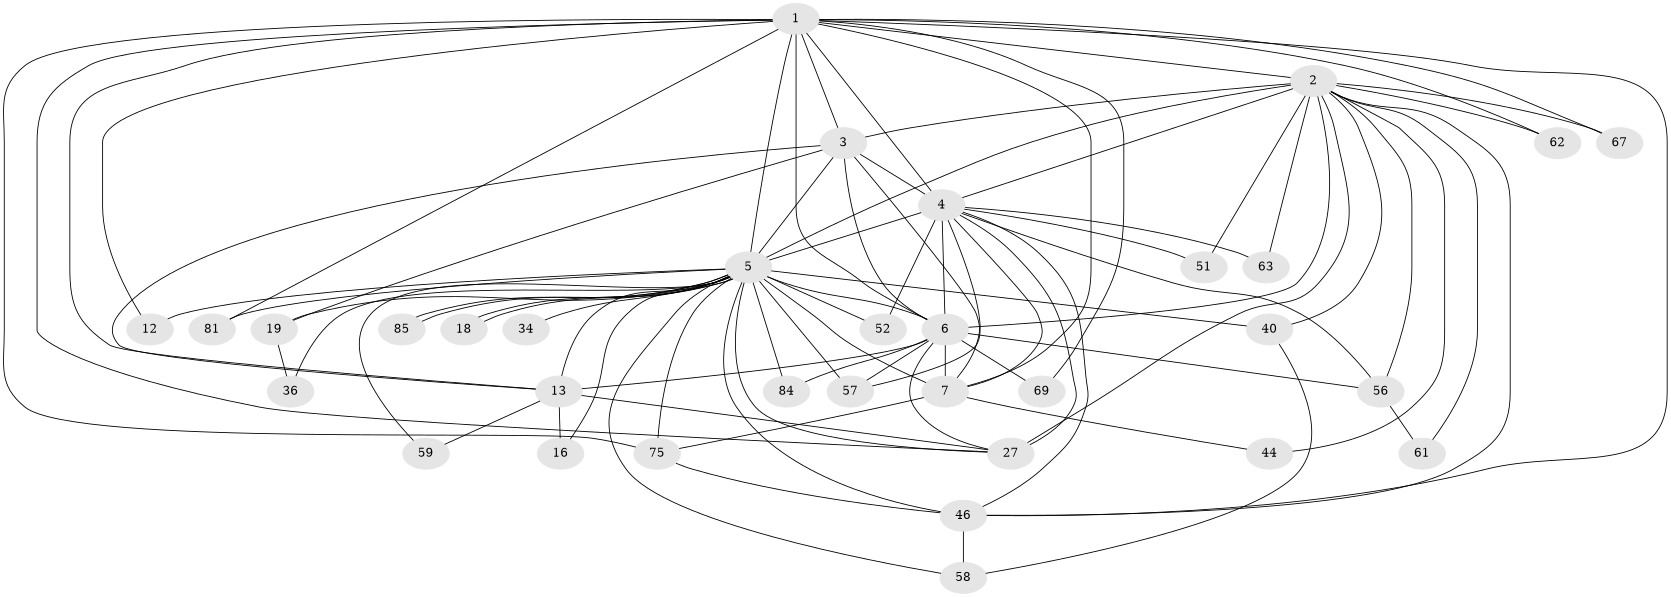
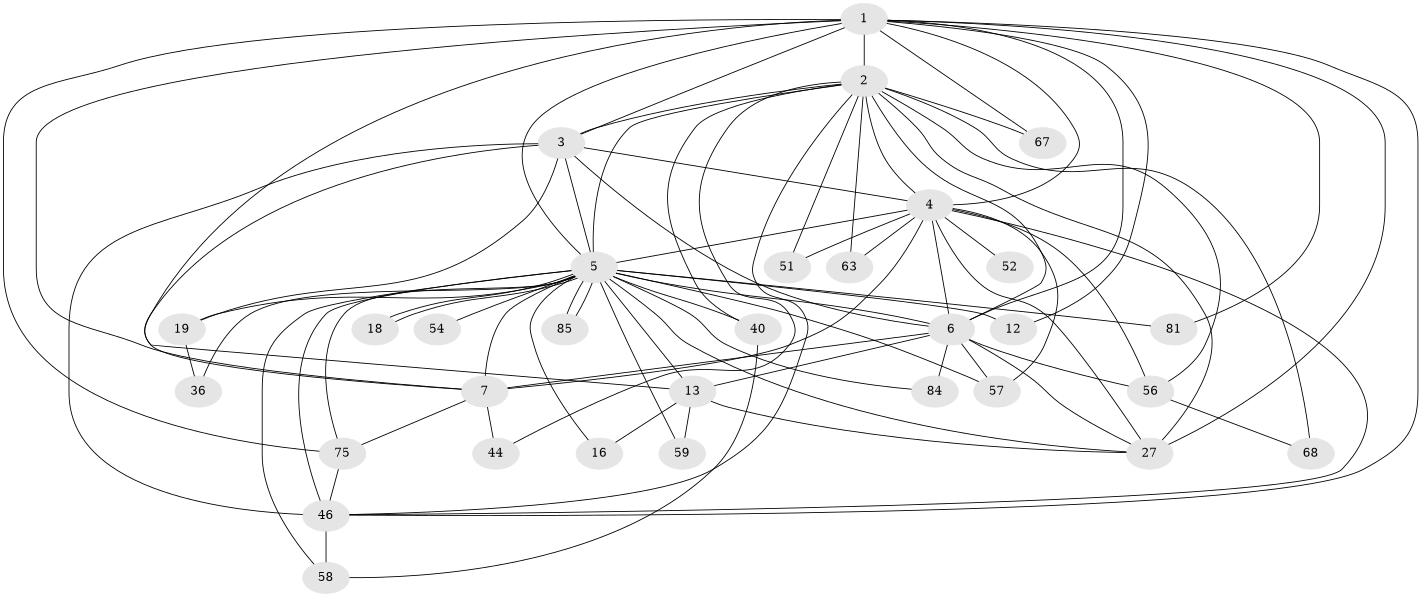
(1558, 143) -> none
(238, 245) -> (108, 247)
(816, 298) -> none
(526, 329) -> (437, 329)
(1042, 392) -> none
(1422, 454) -> (1311, 454)
